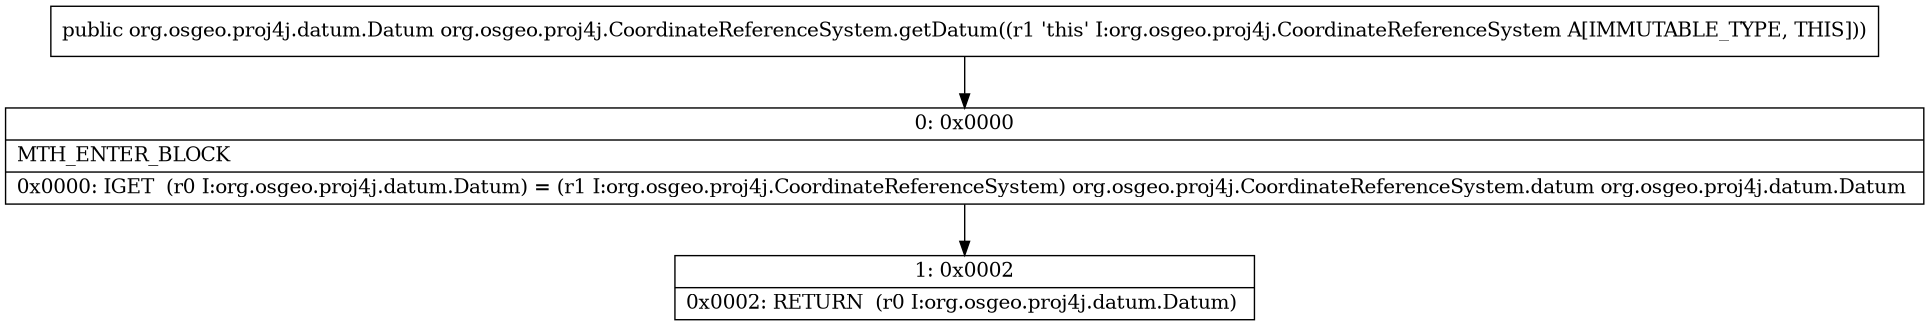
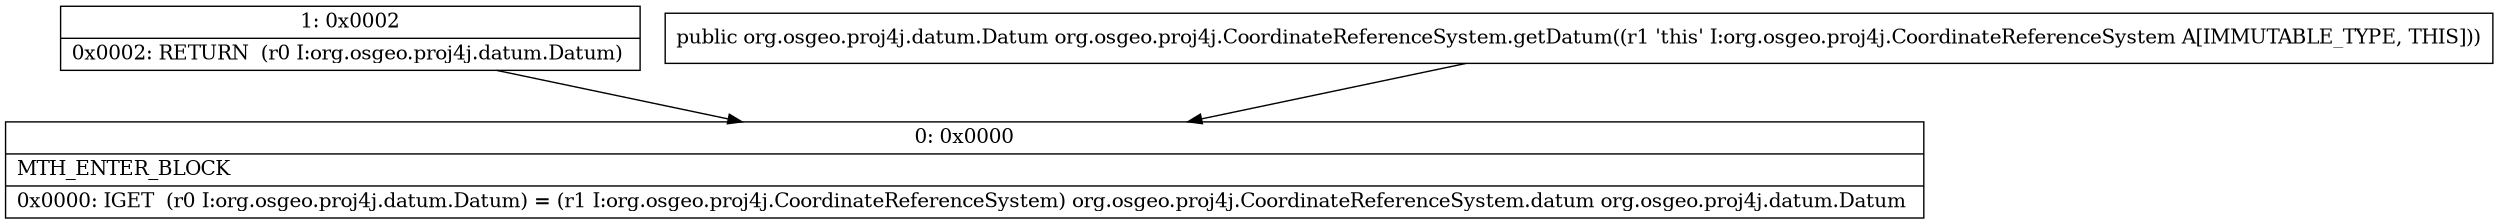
(965, 223) -> (612, 95)
